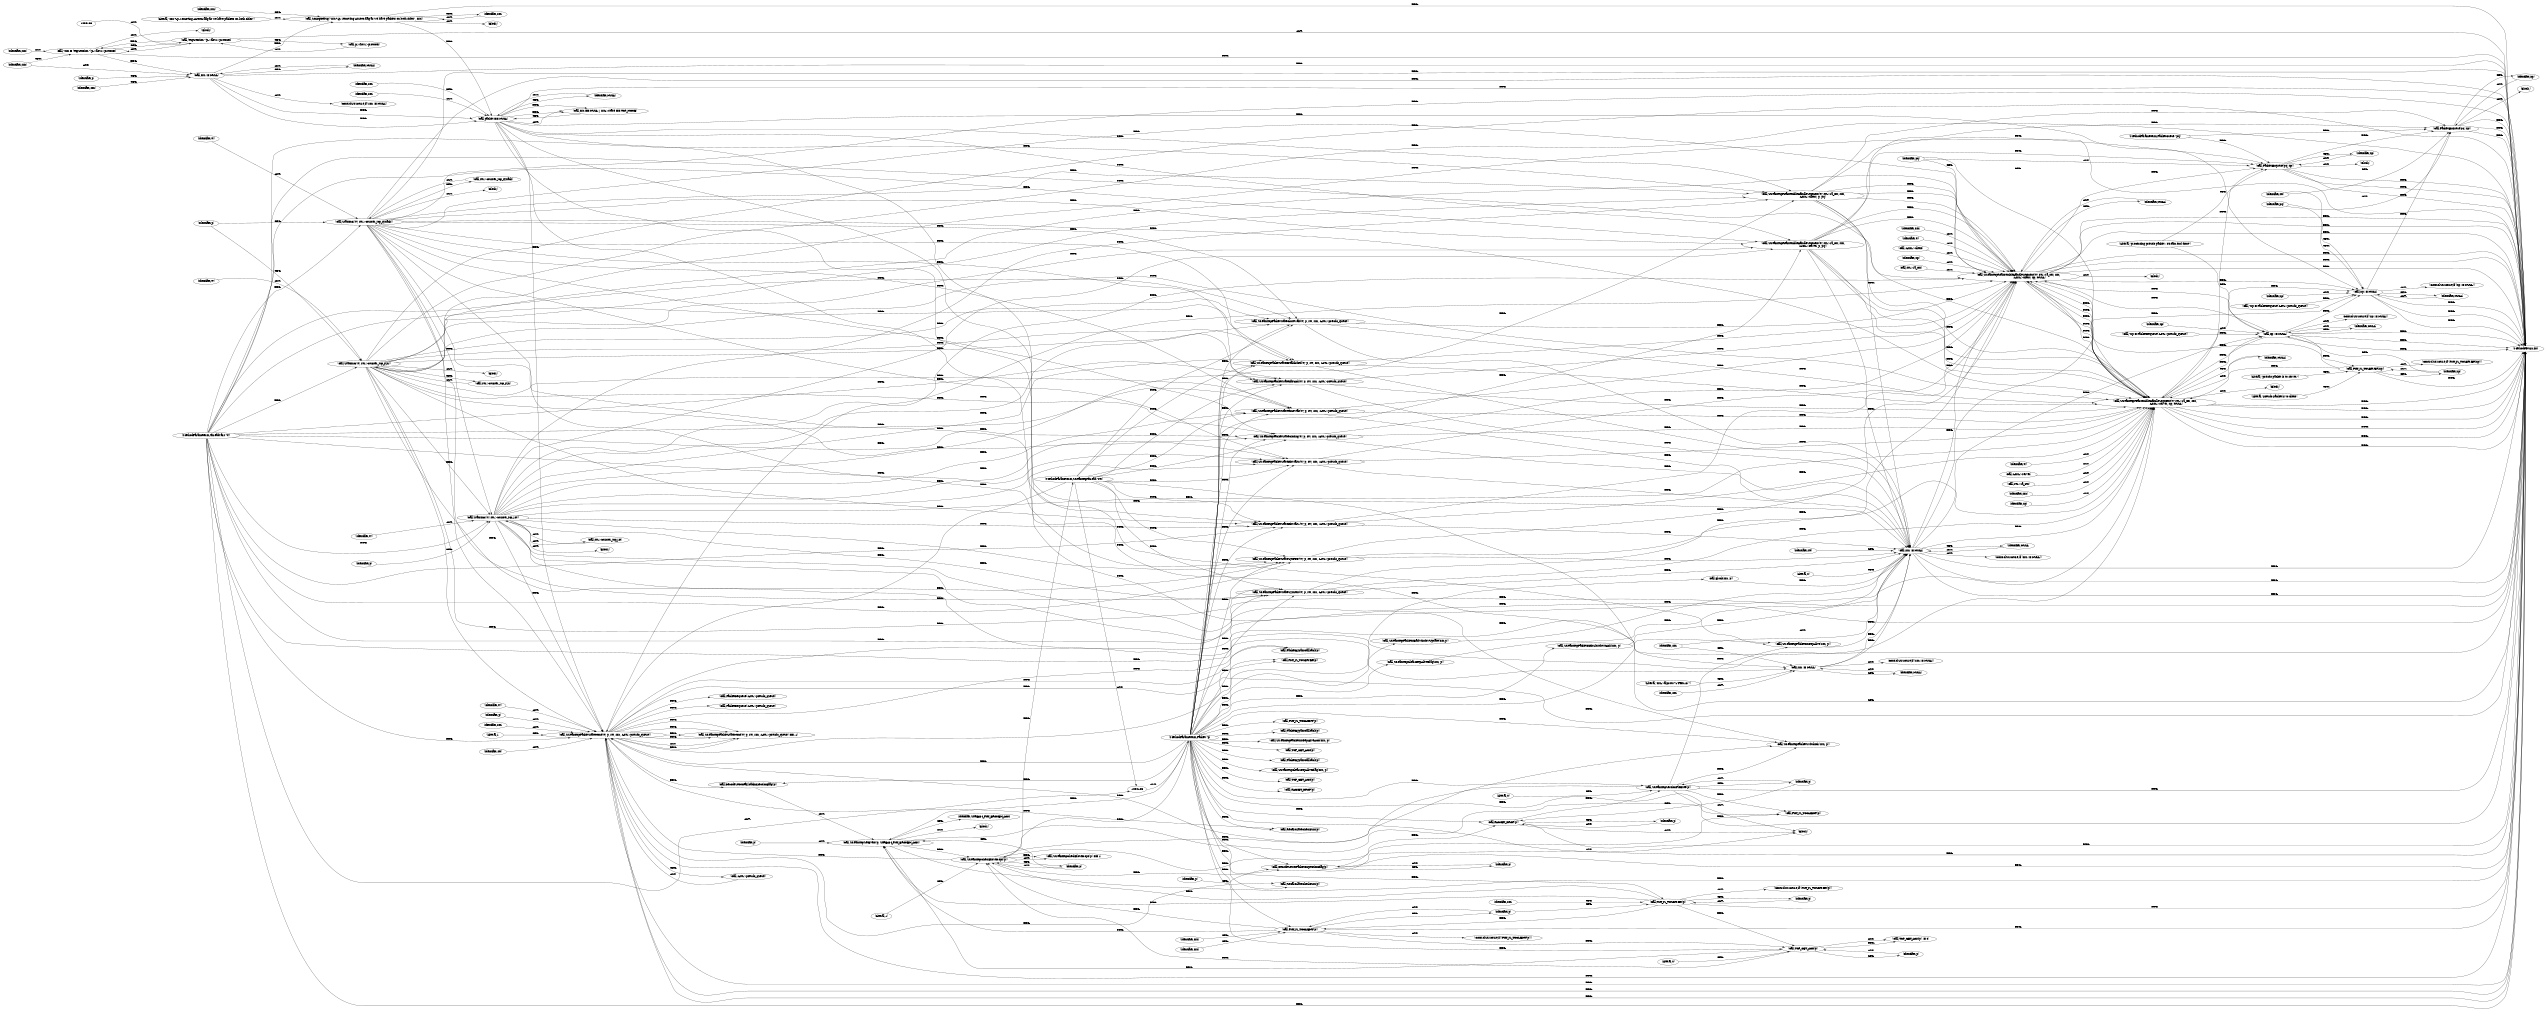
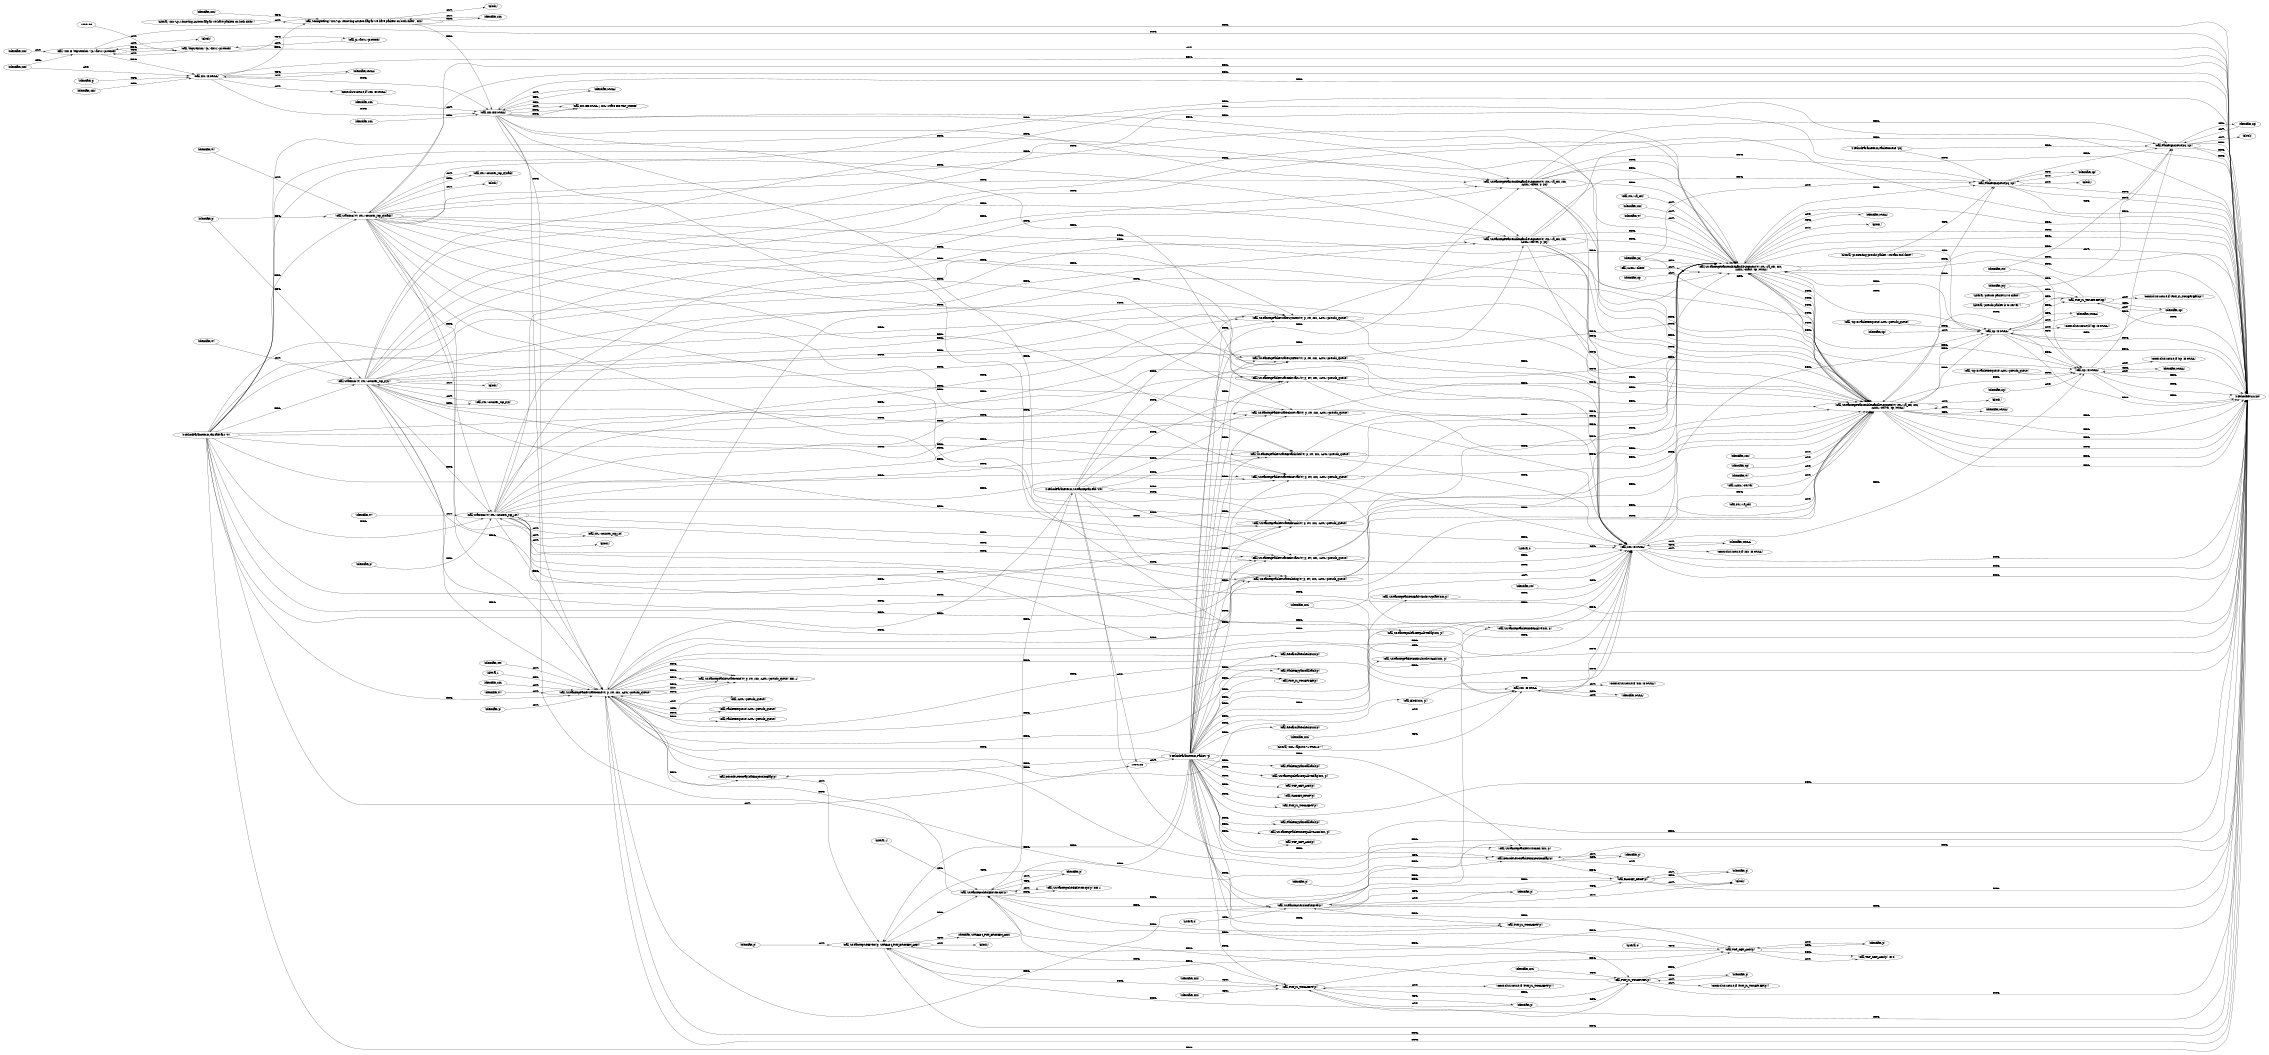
(493, 119) -> (493, 113)
(1871, 700) -> (1672, 831)
(1383, 823) -> (1131, 907)
